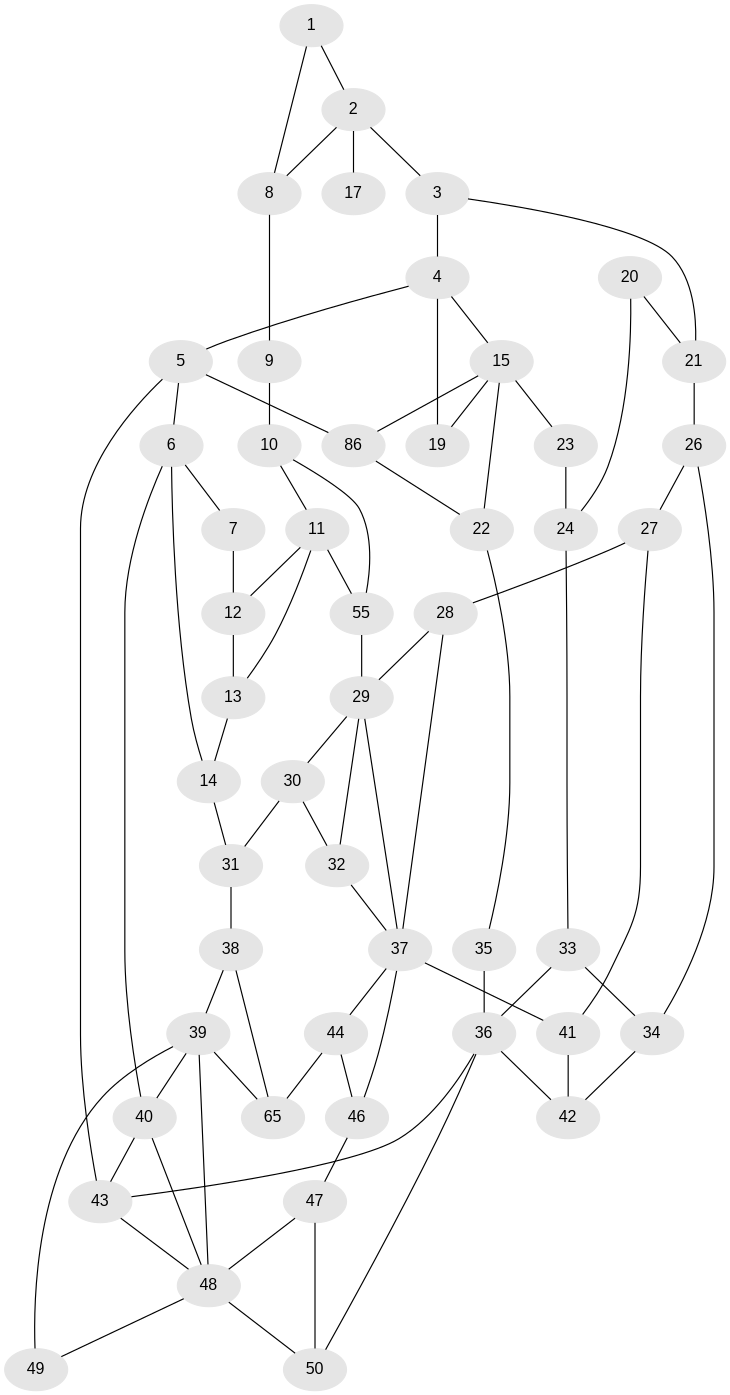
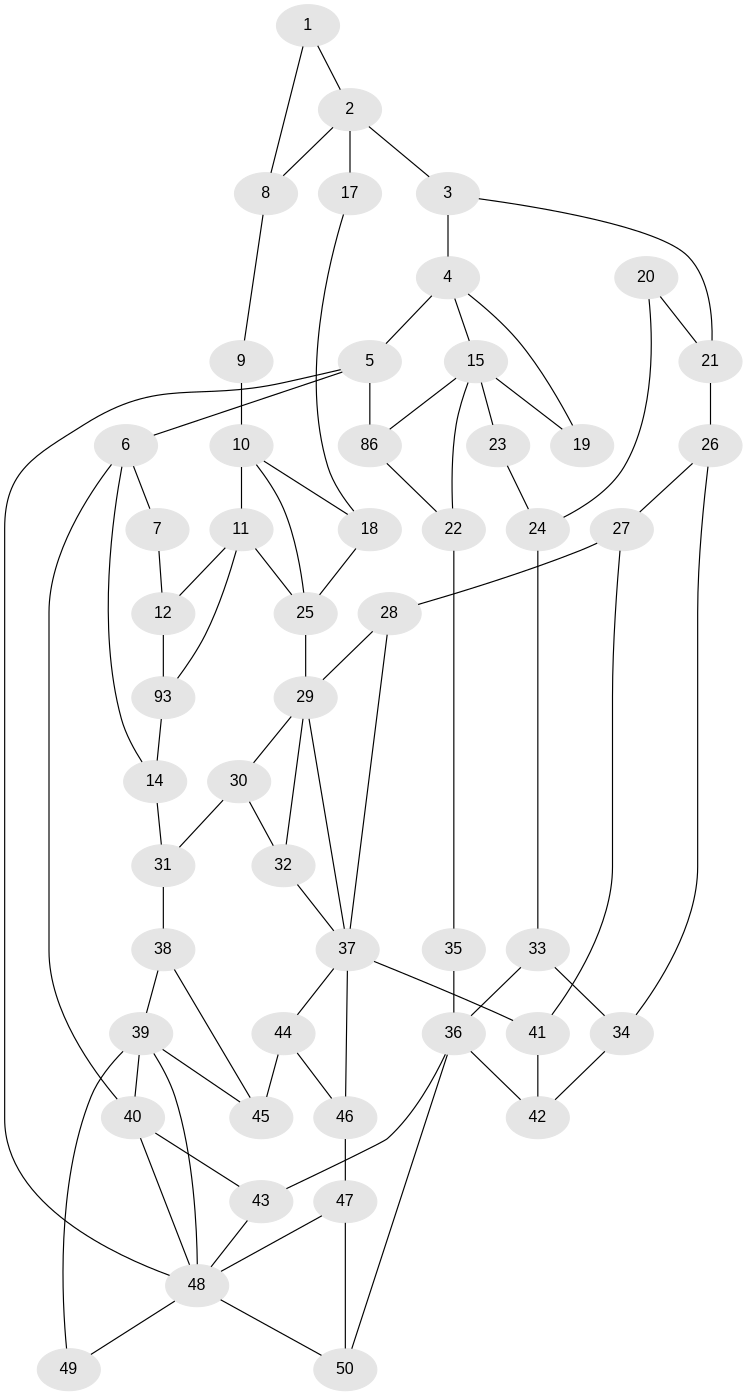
none -> (370, 530)
(362, 614) -> (306, 614)
(233, 698) -> (163, 698)
(80, 768) -> (5, 742)
(273, 1118) -> (261, 1118)
